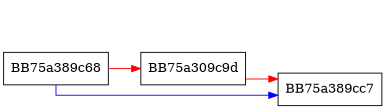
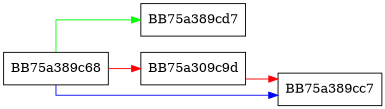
none -> (193, 20)
